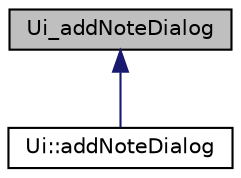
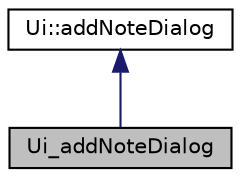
(120, 100) -> (120, 100)
